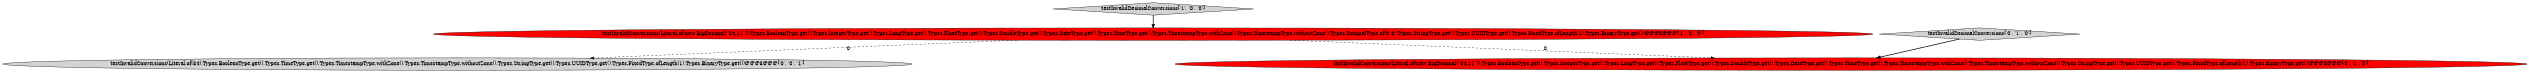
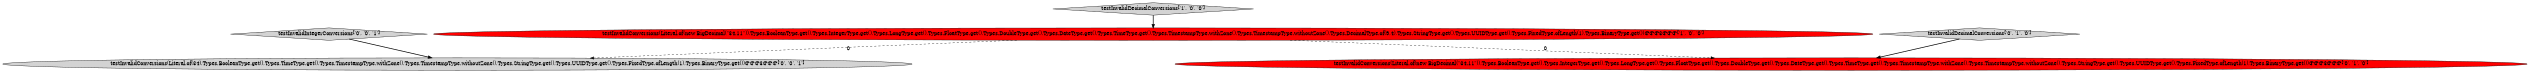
none -> (329, 34)
